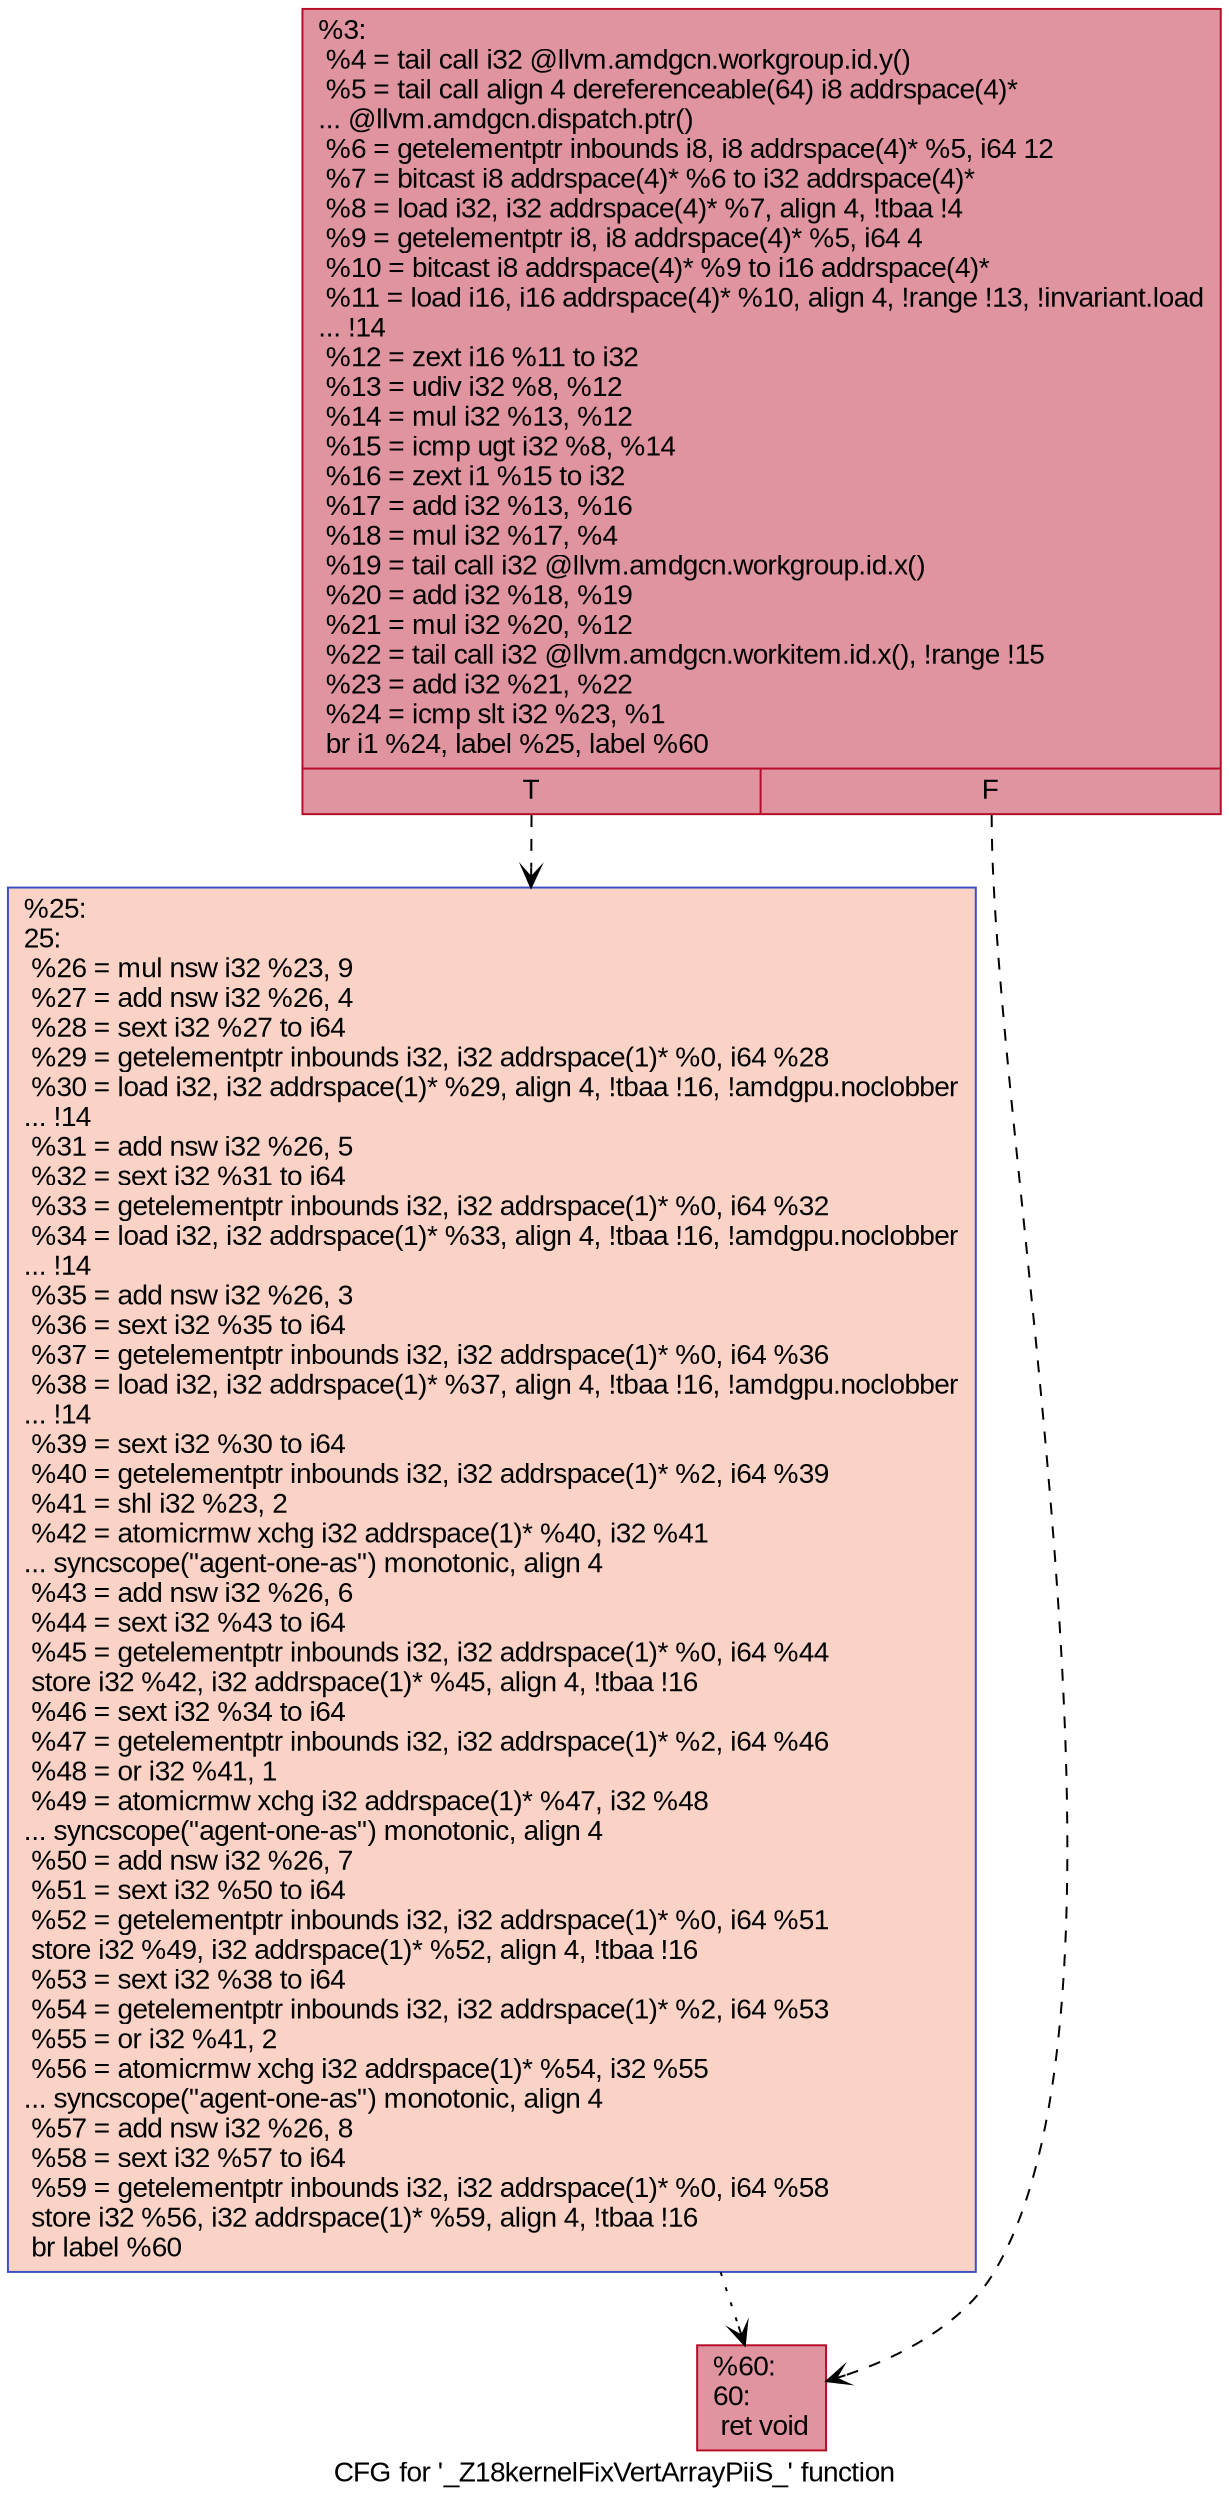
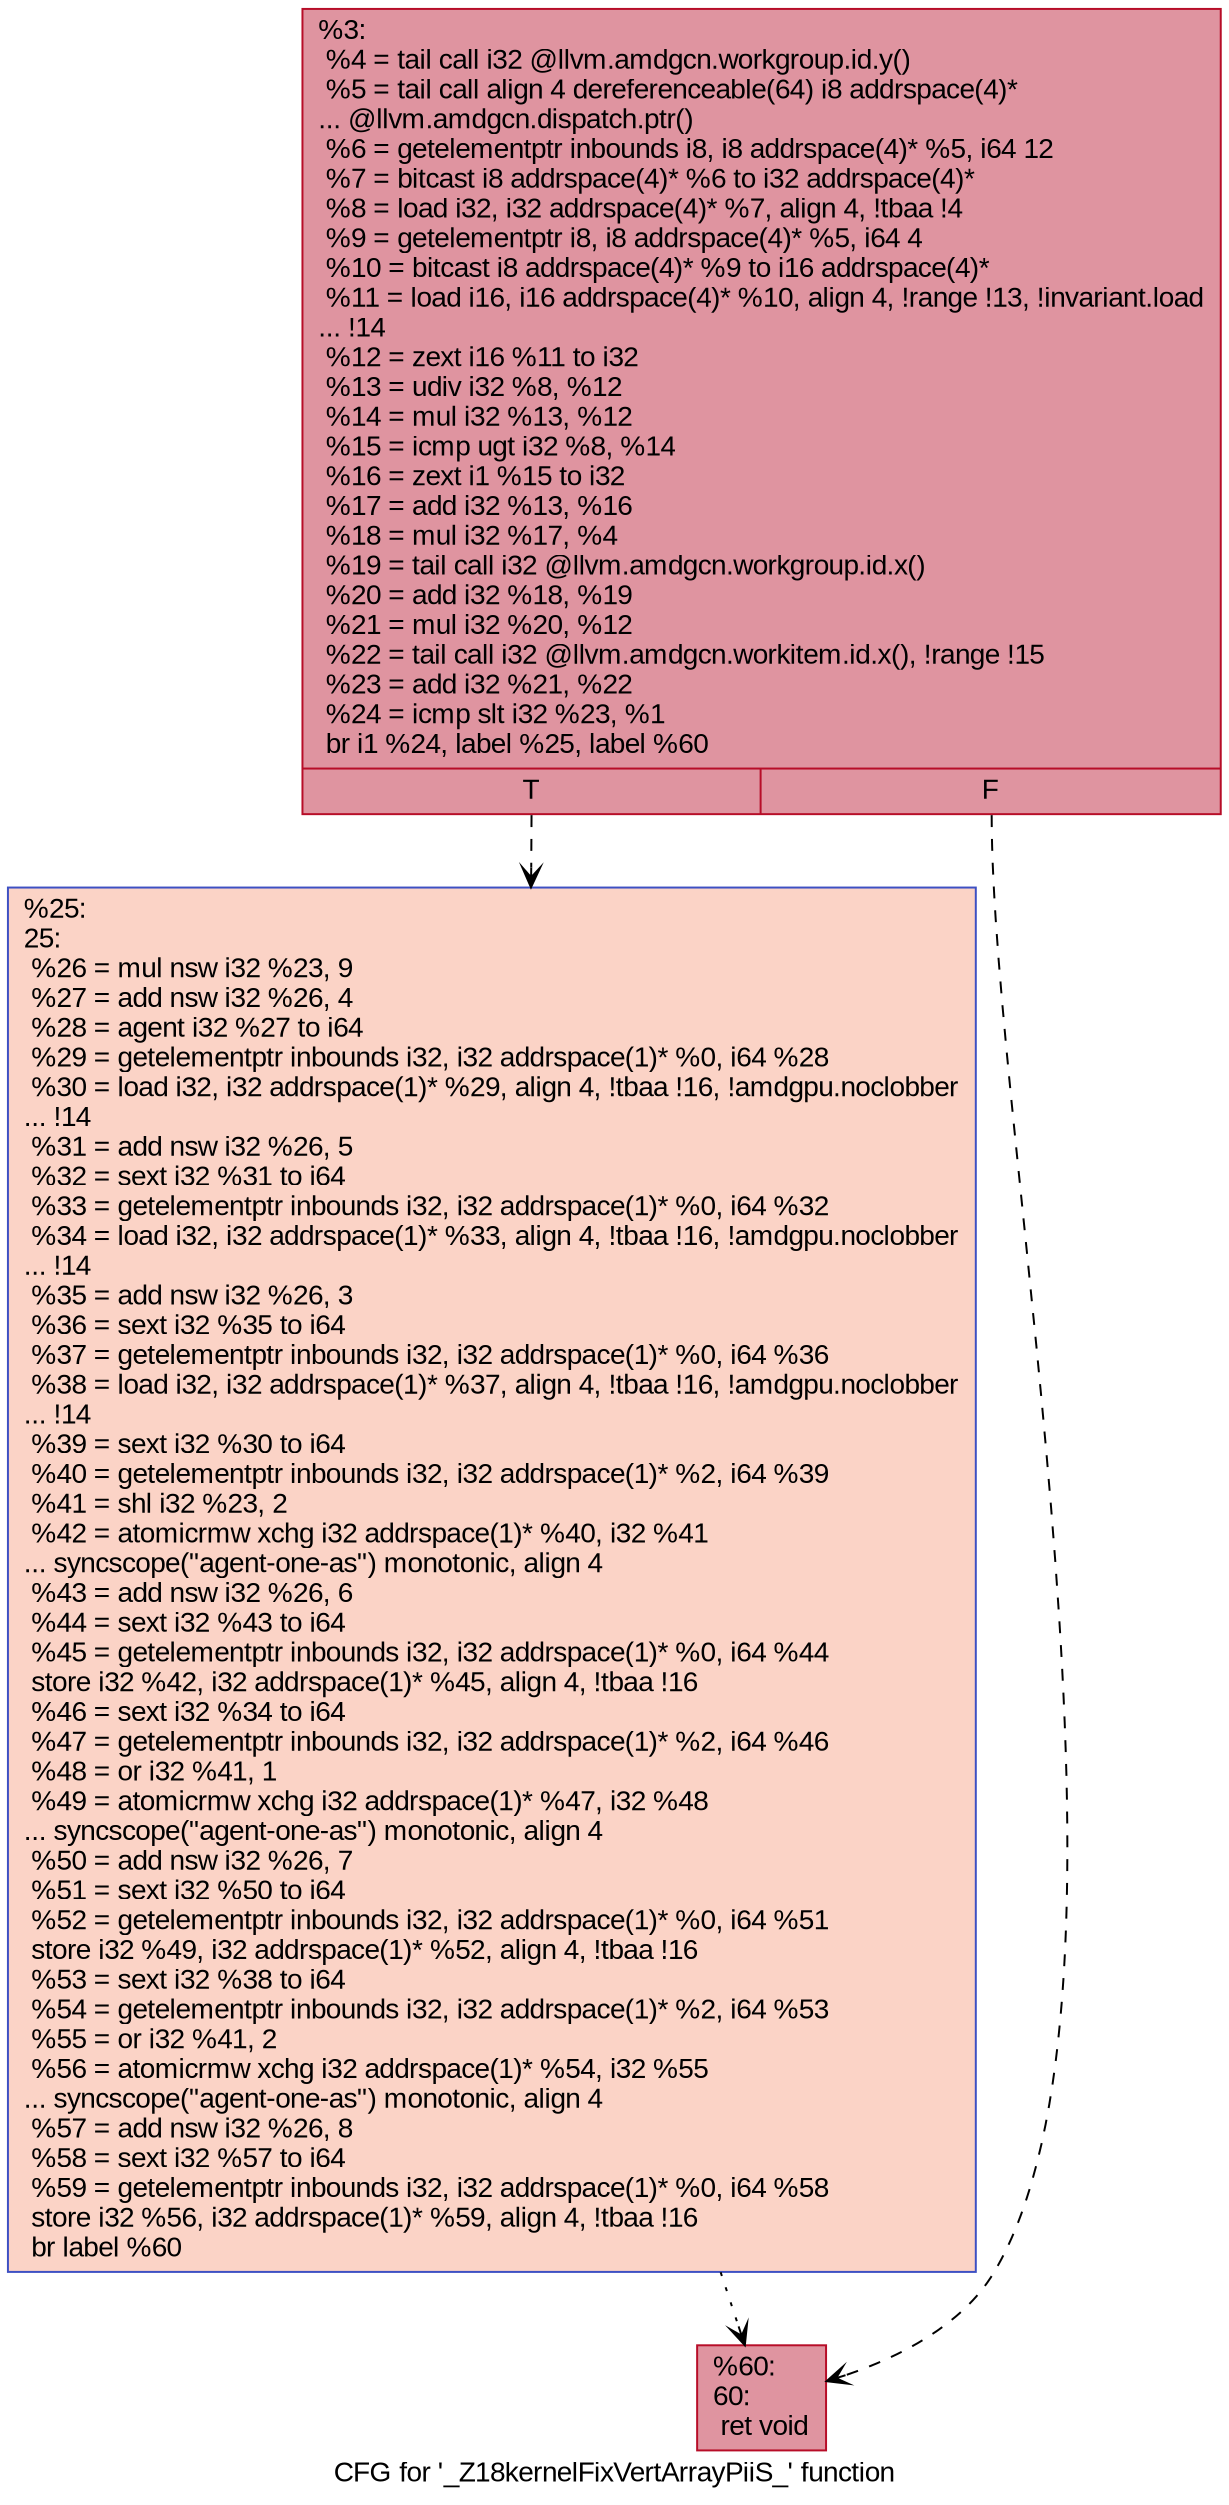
(185, 1028) -> (194, 1028)
